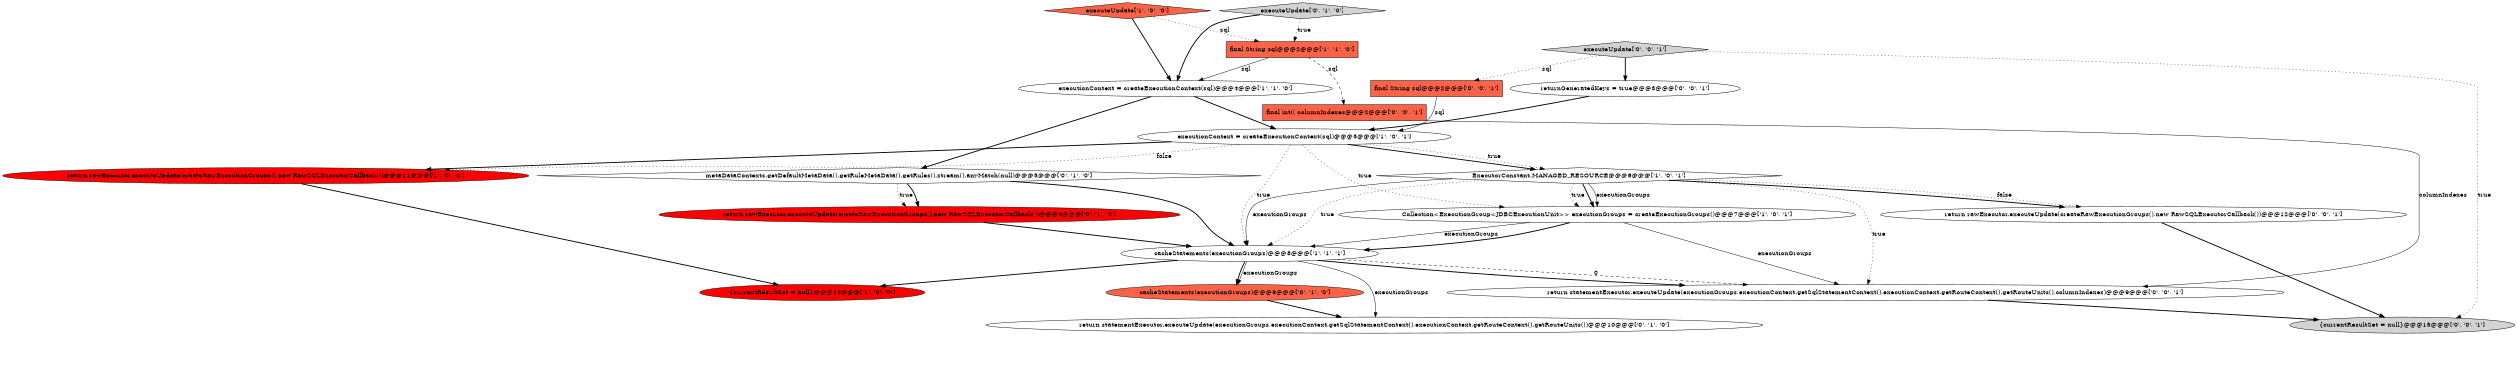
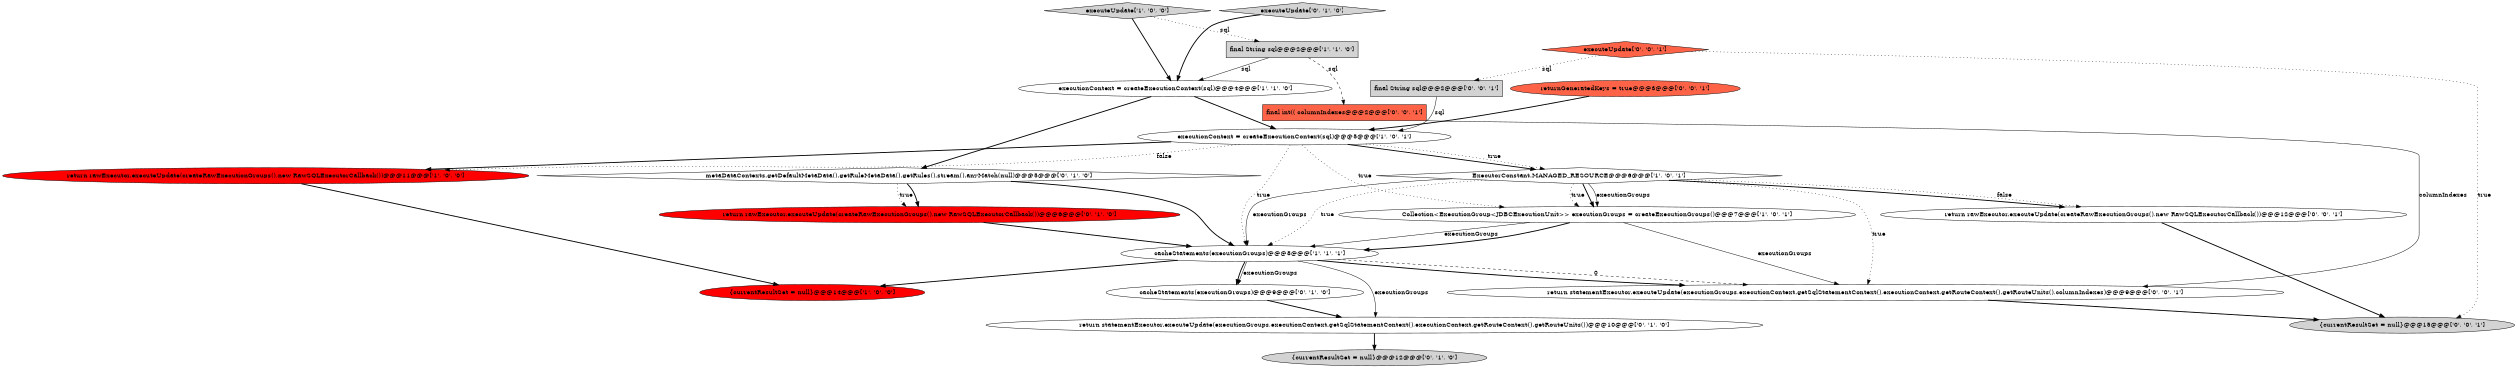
(1128, 11) -> (1128, 11)
(1298, 28) -> none
(1292, 50) -> (1292, 50)
(1625, 50) -> (1625, 50)
(1625, 67) -> none
(1437, 89) -> (1437, 89)
(1625, 89) -> (1625, 89)
(1235, 292) -> (1235, 292)
none -> (1374, 358)
